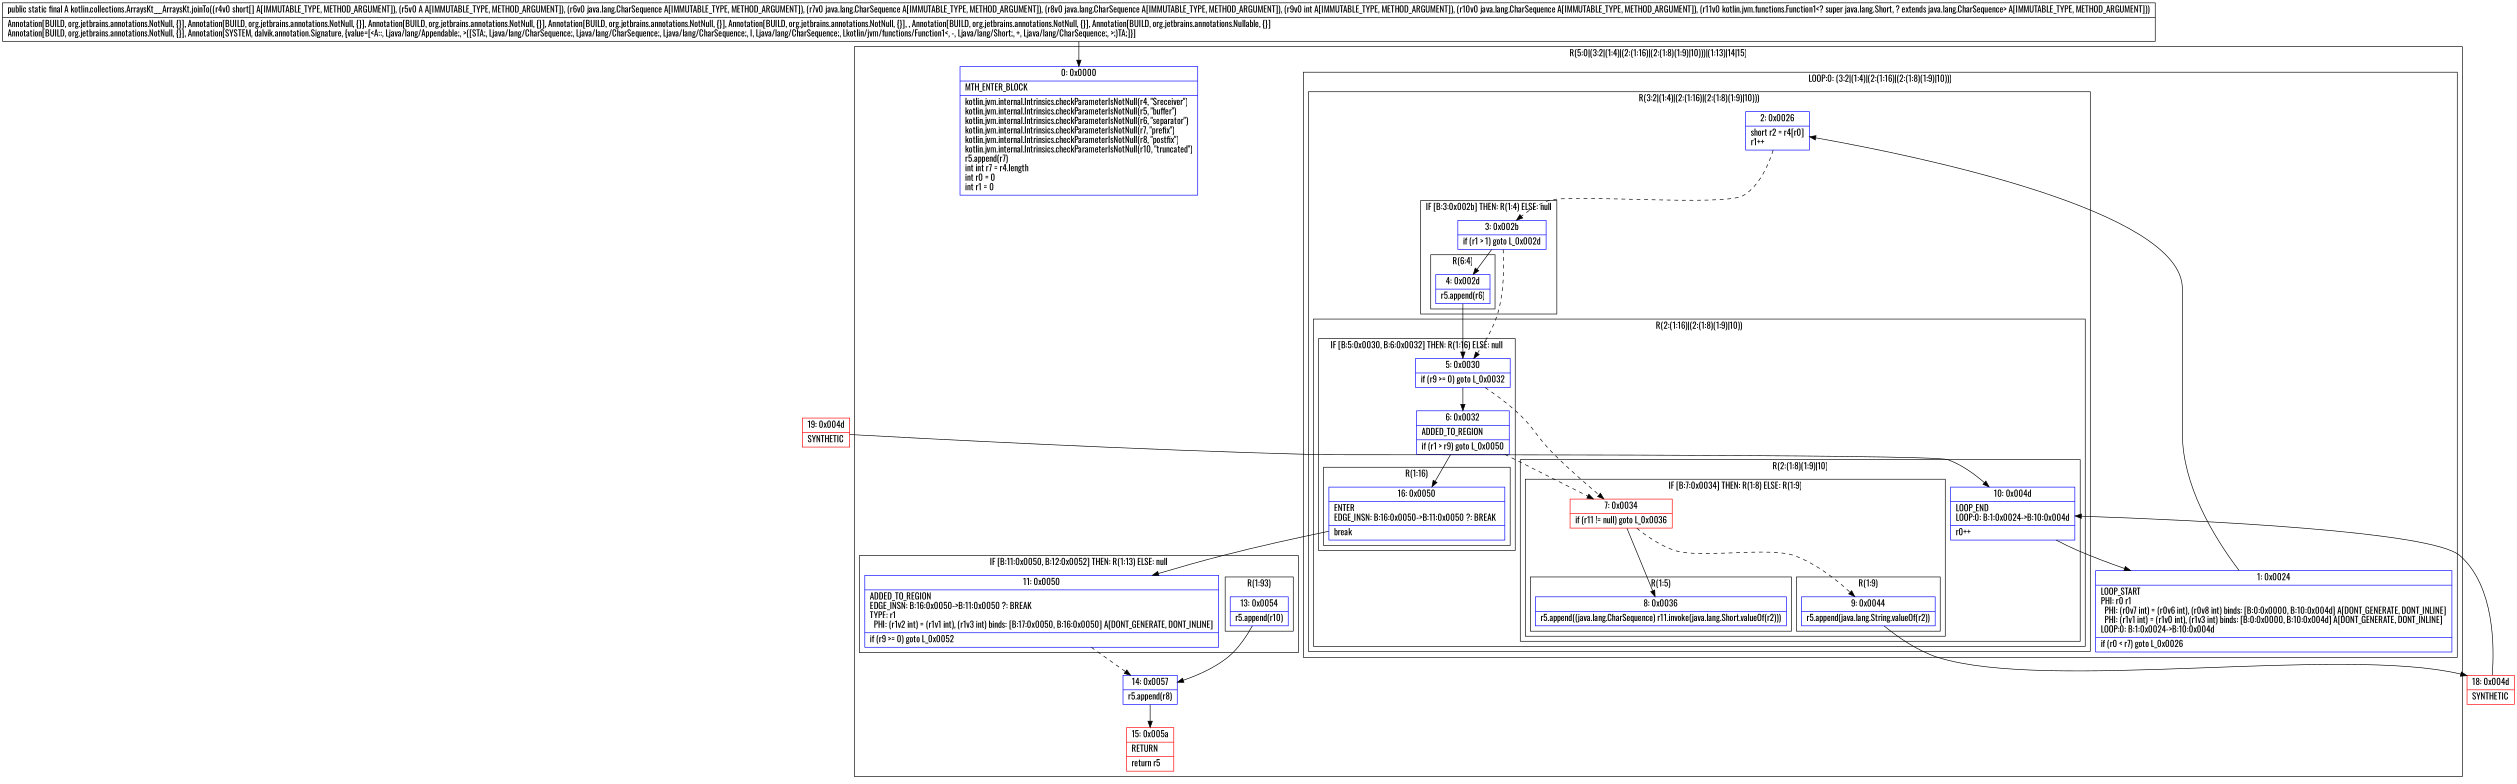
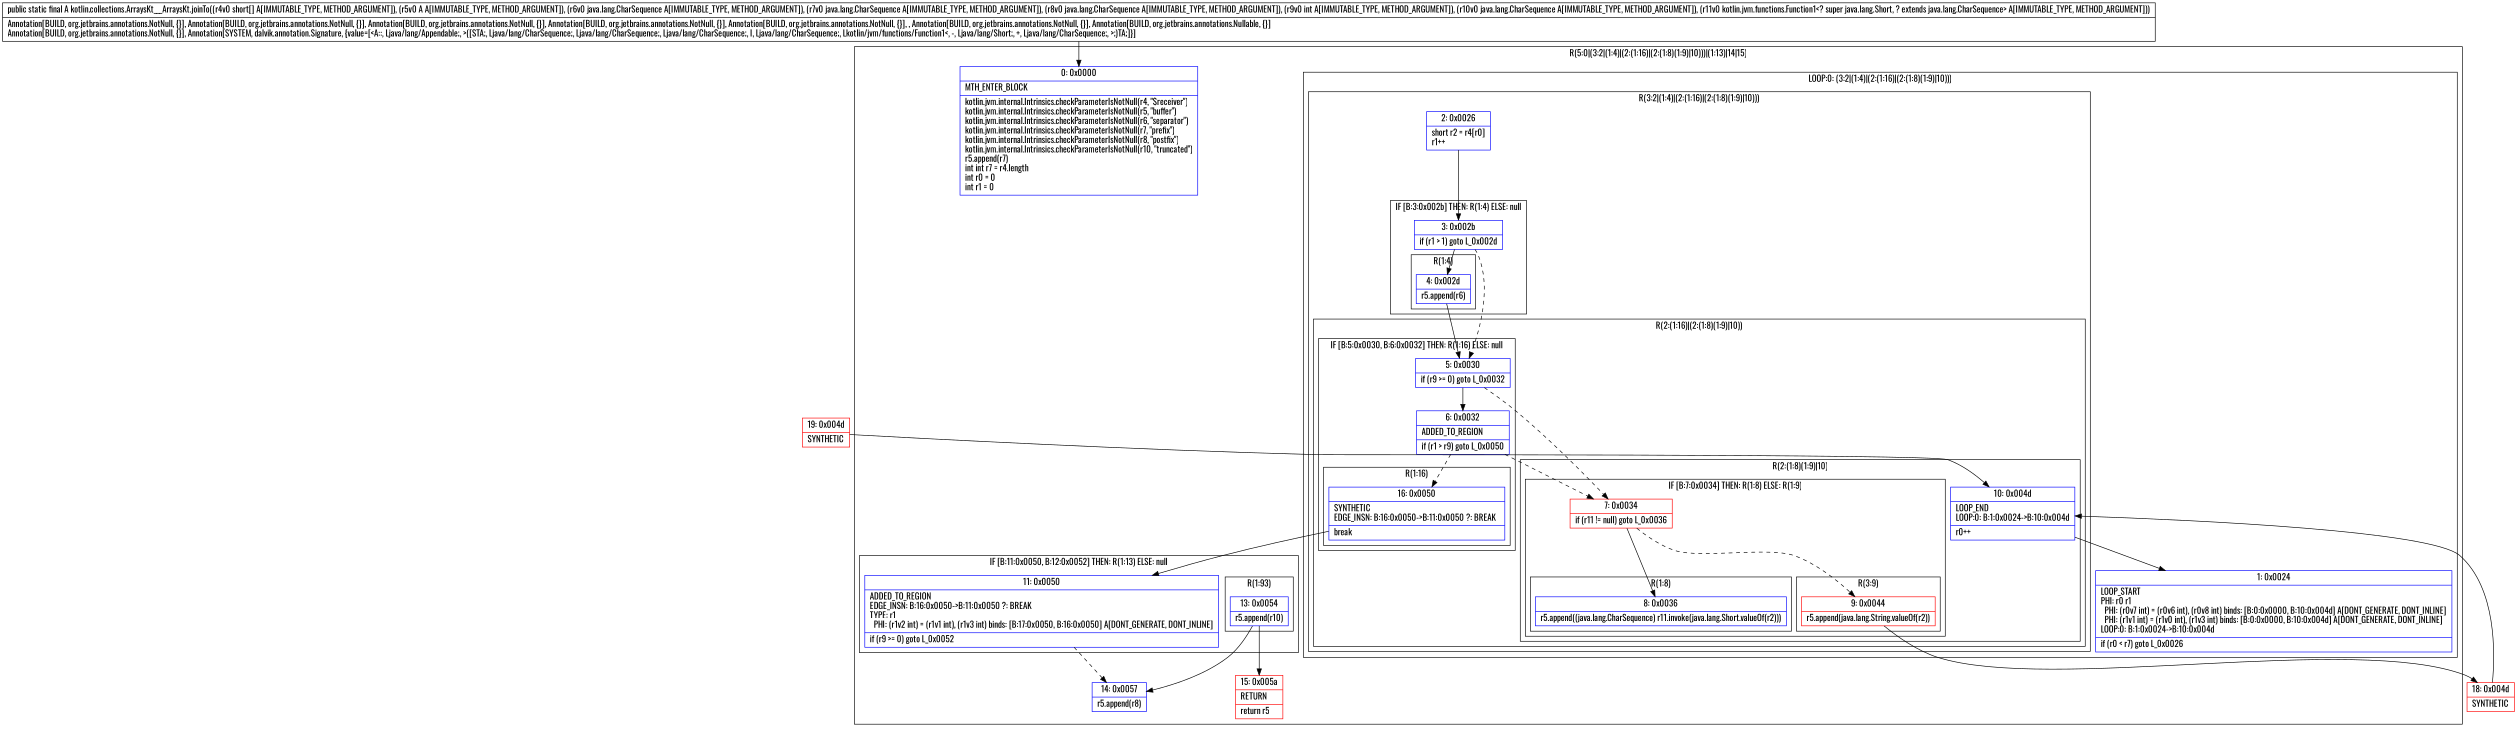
(1658, 200) -> (1458, 182)
(2150, 243) -> none
(1463, 262) -> (1443, 262)
(1441, 471) -> (1441, 471)
(1345, 509) -> (1352, 509)
(1661, 584) -> (1661, 584)
(1868, 584) -> (1868, 584)
(1868, 611) -> (1868, 611)
(1150, 713) -> (1259, 647)
